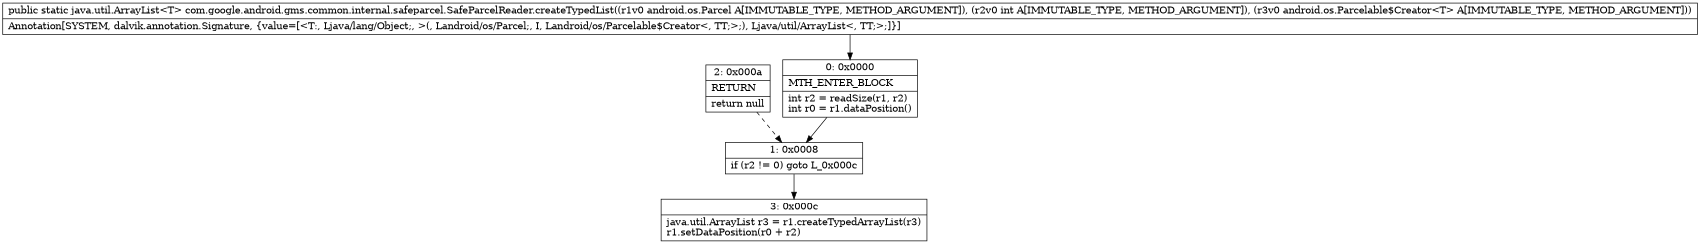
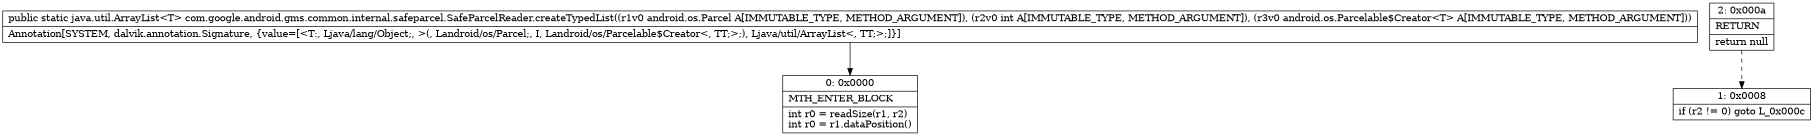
(848, 99) -> (848, 114)
(819, 127) -> none
(794, 220) -> none
